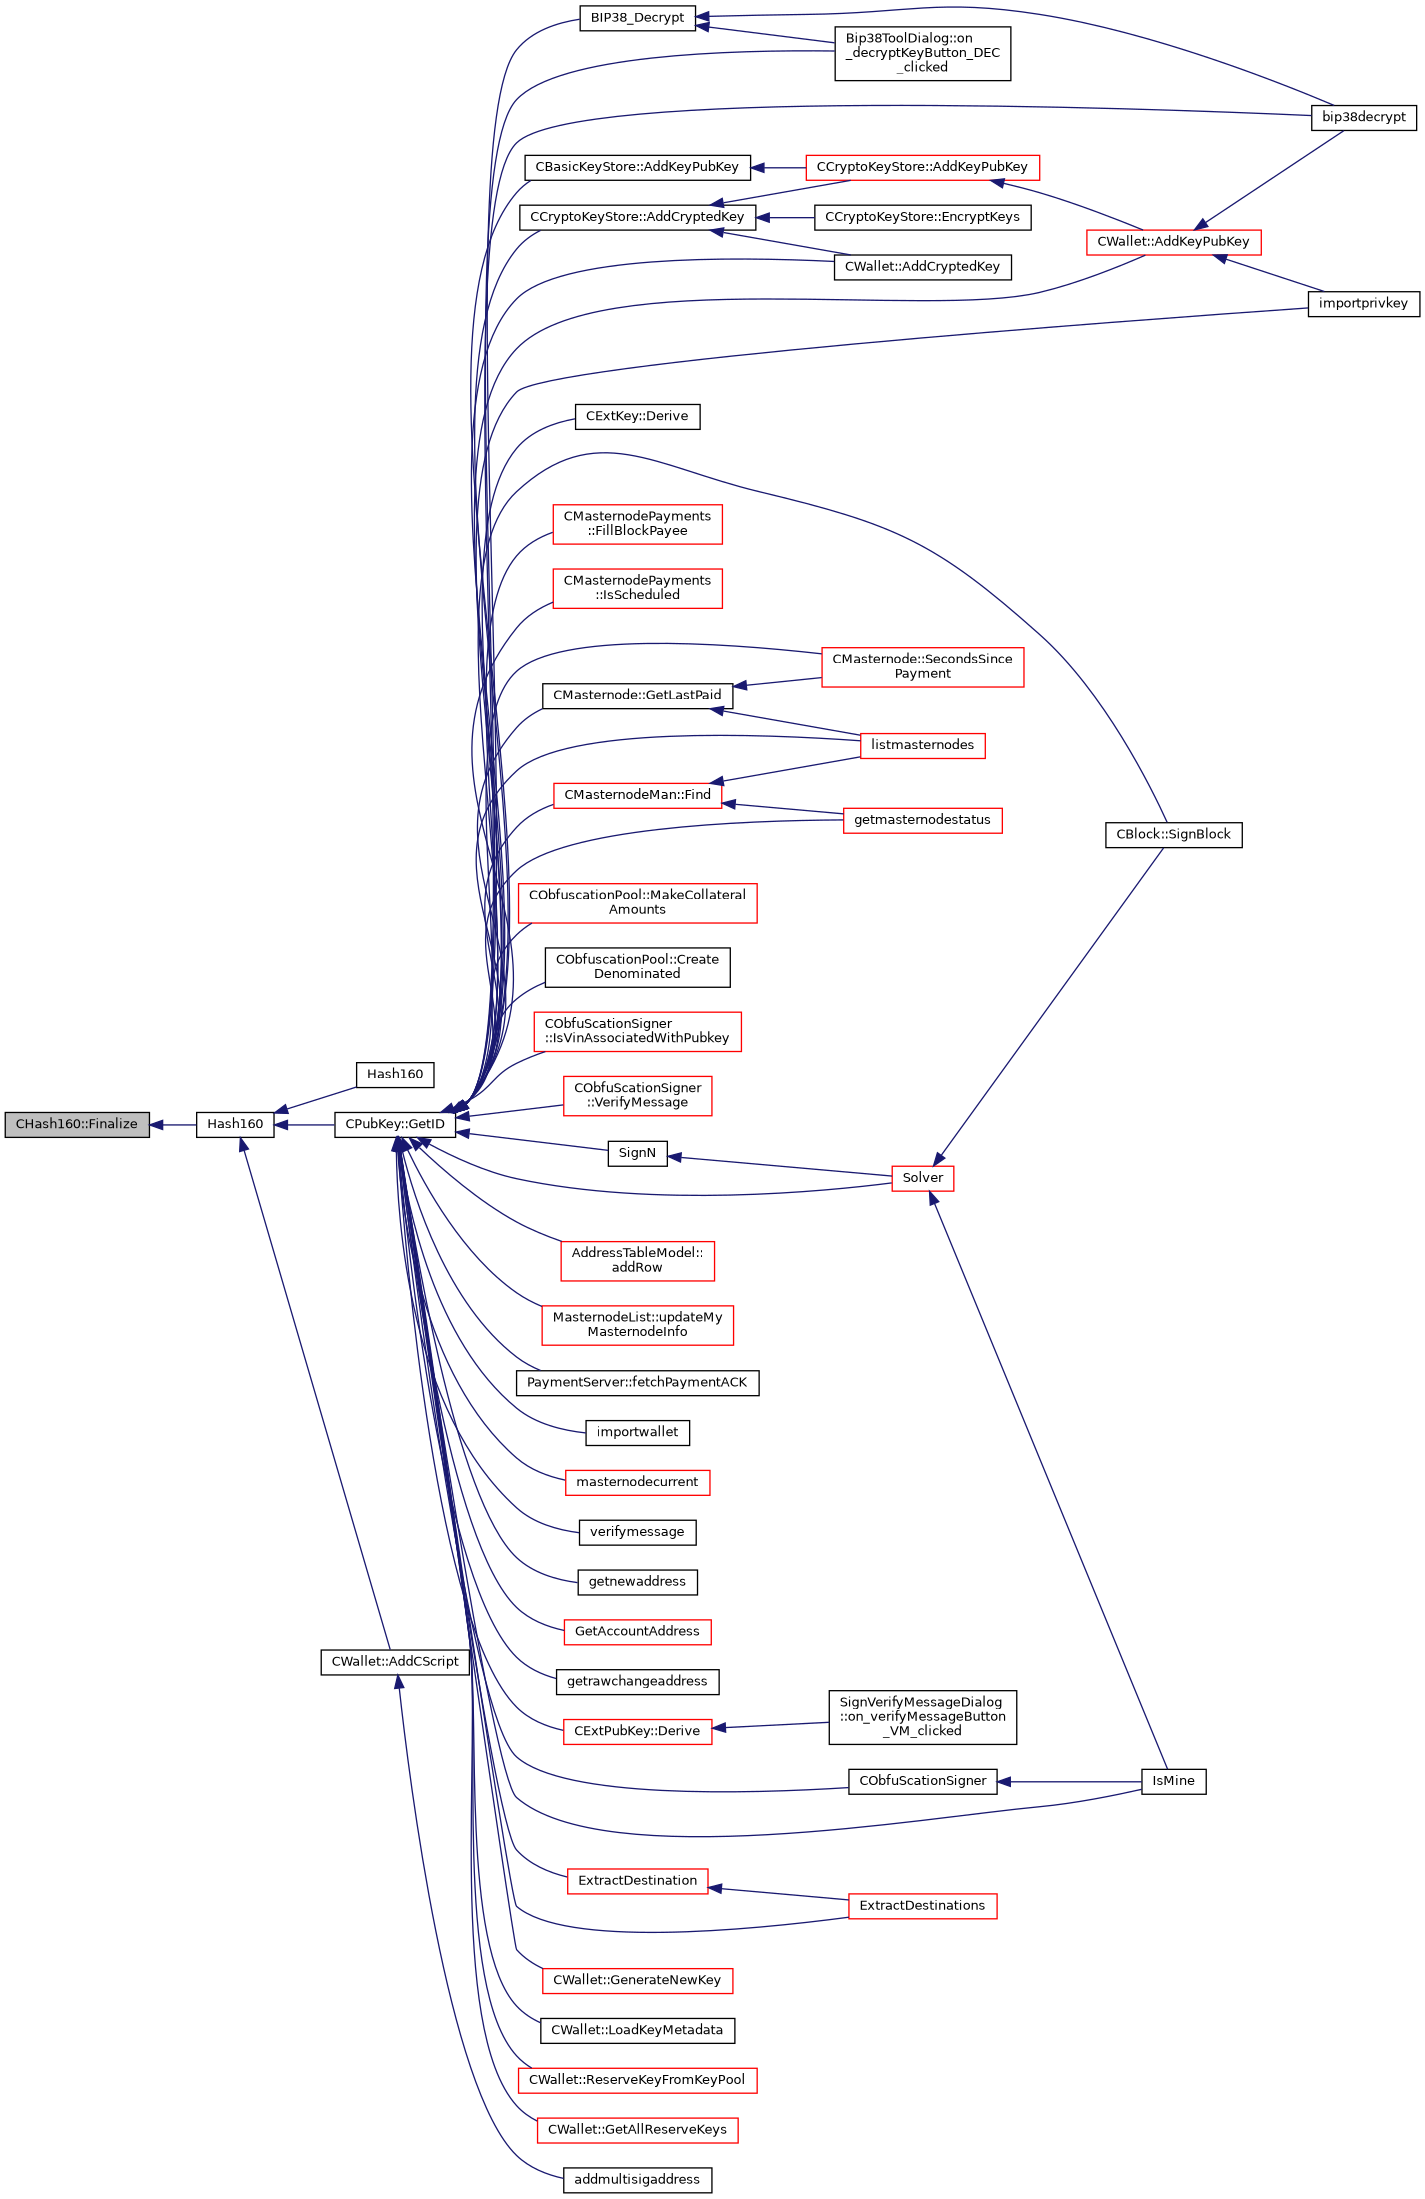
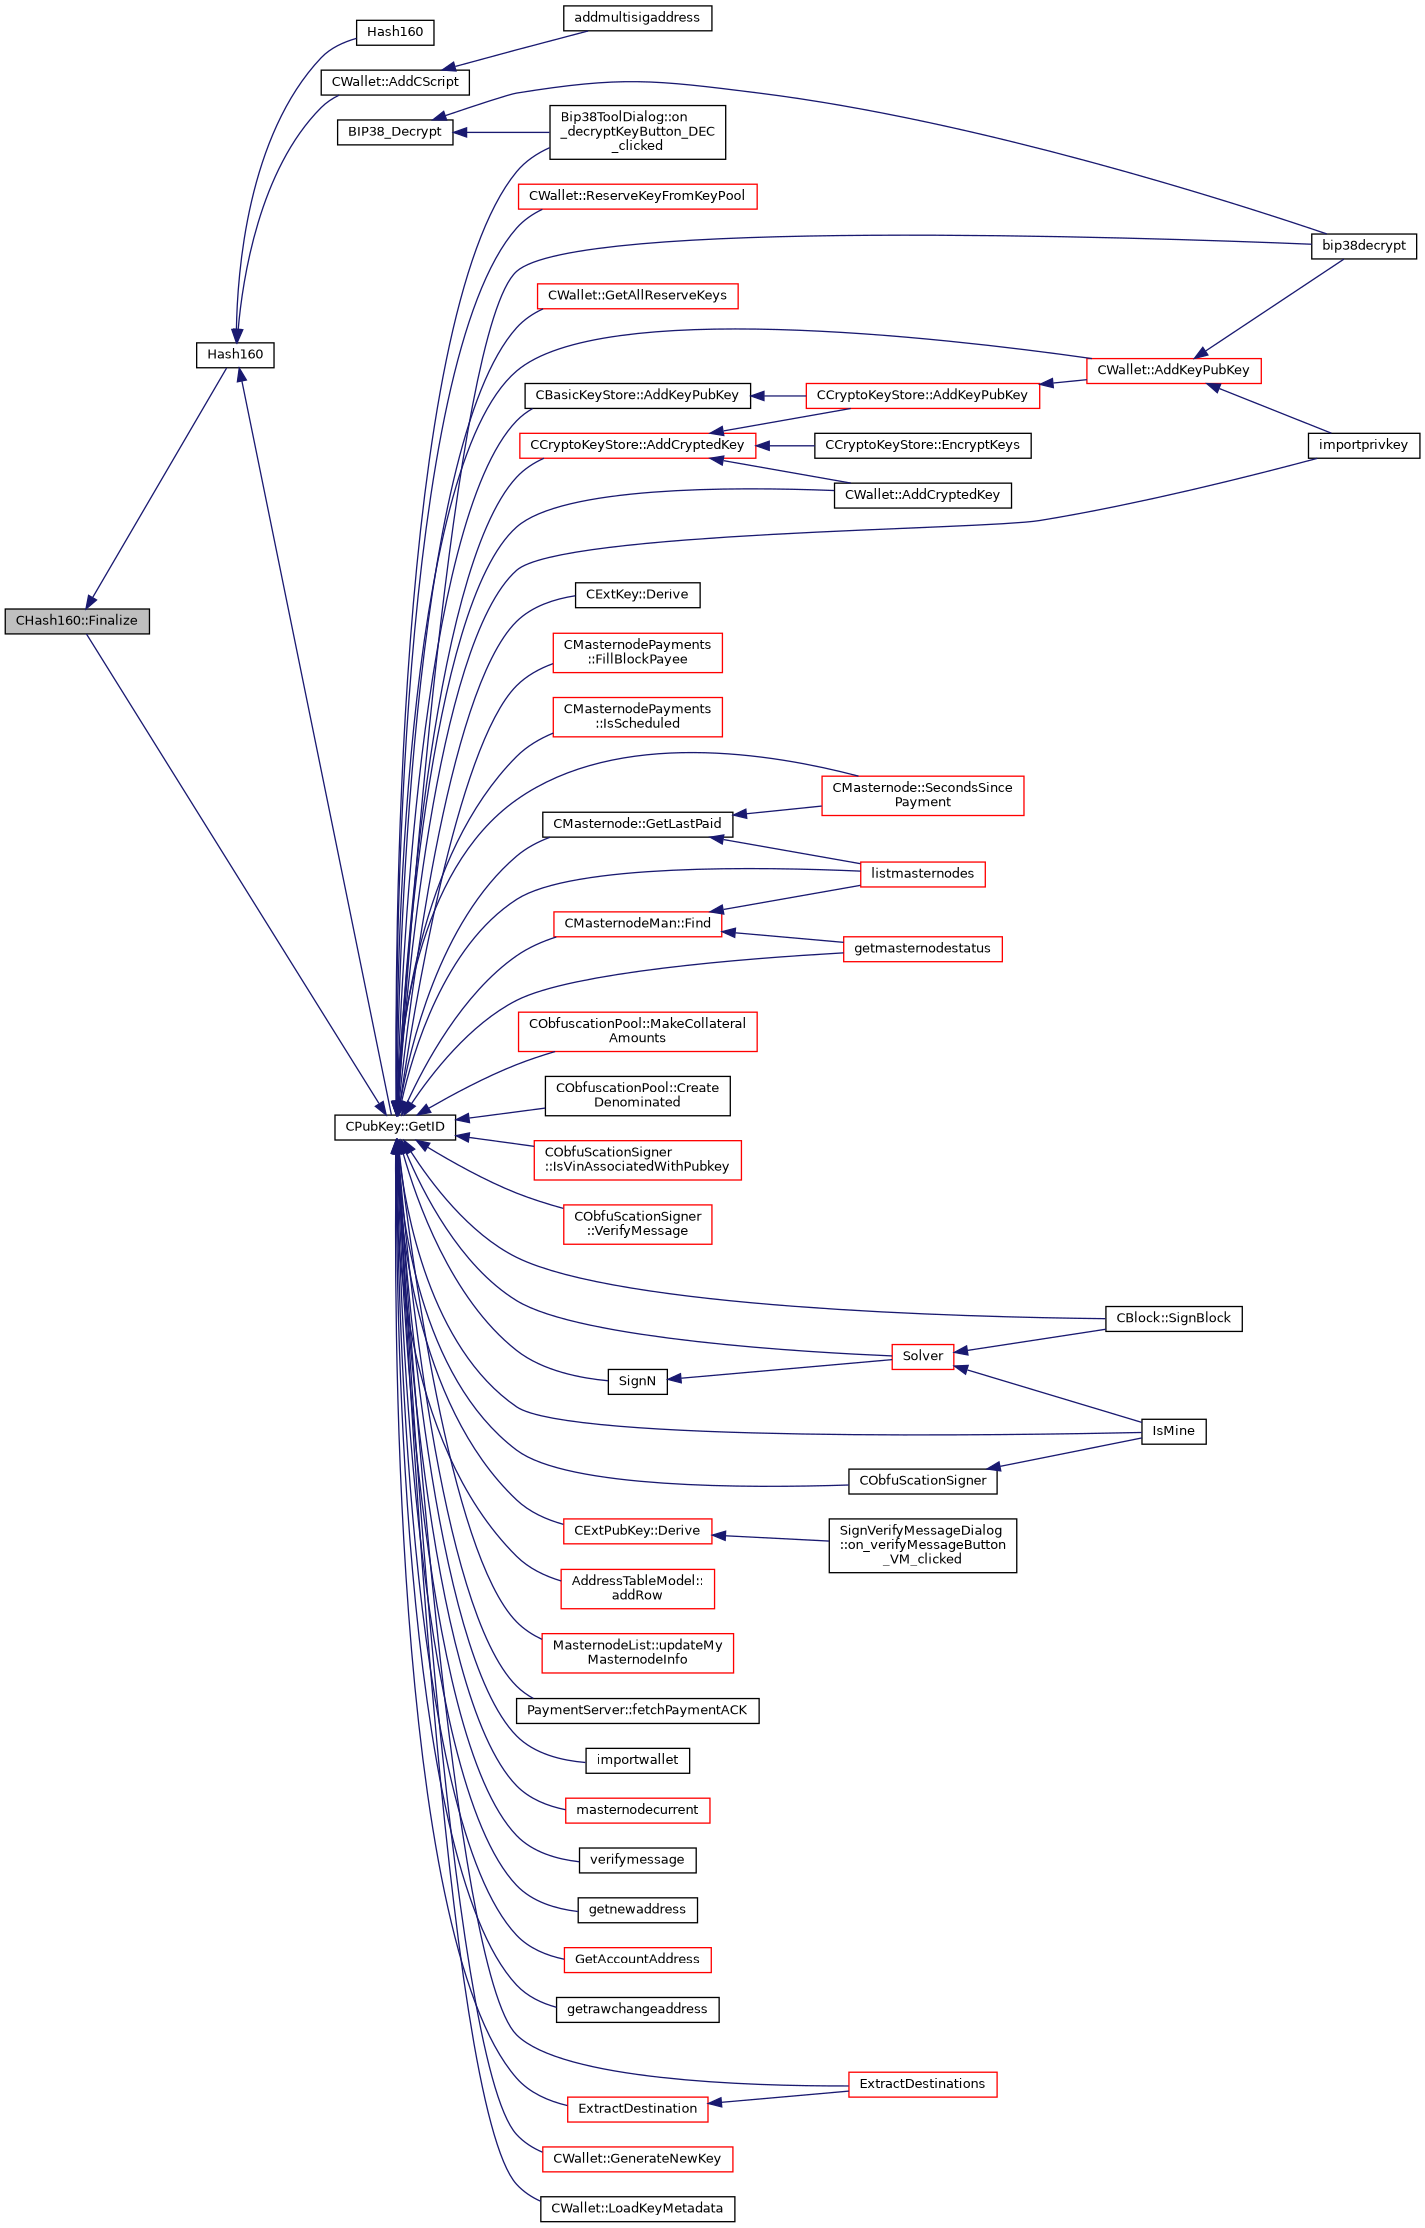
(638, 218) -> (638, 446)
(491, 541) -> (233, 869)
